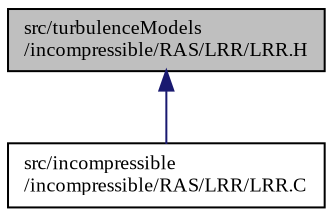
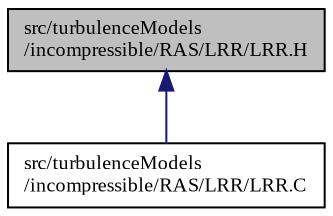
(166, 175) -> (166, 175)
